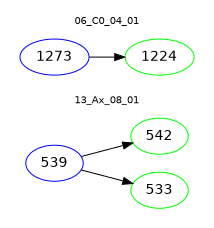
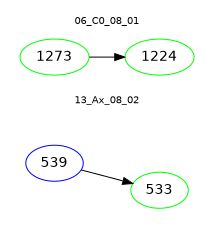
(107, 22) -> (107, 22)
(55, 57) -> (55, 57)
(107, 101) -> (107, 101)
(160, 136) -> none
